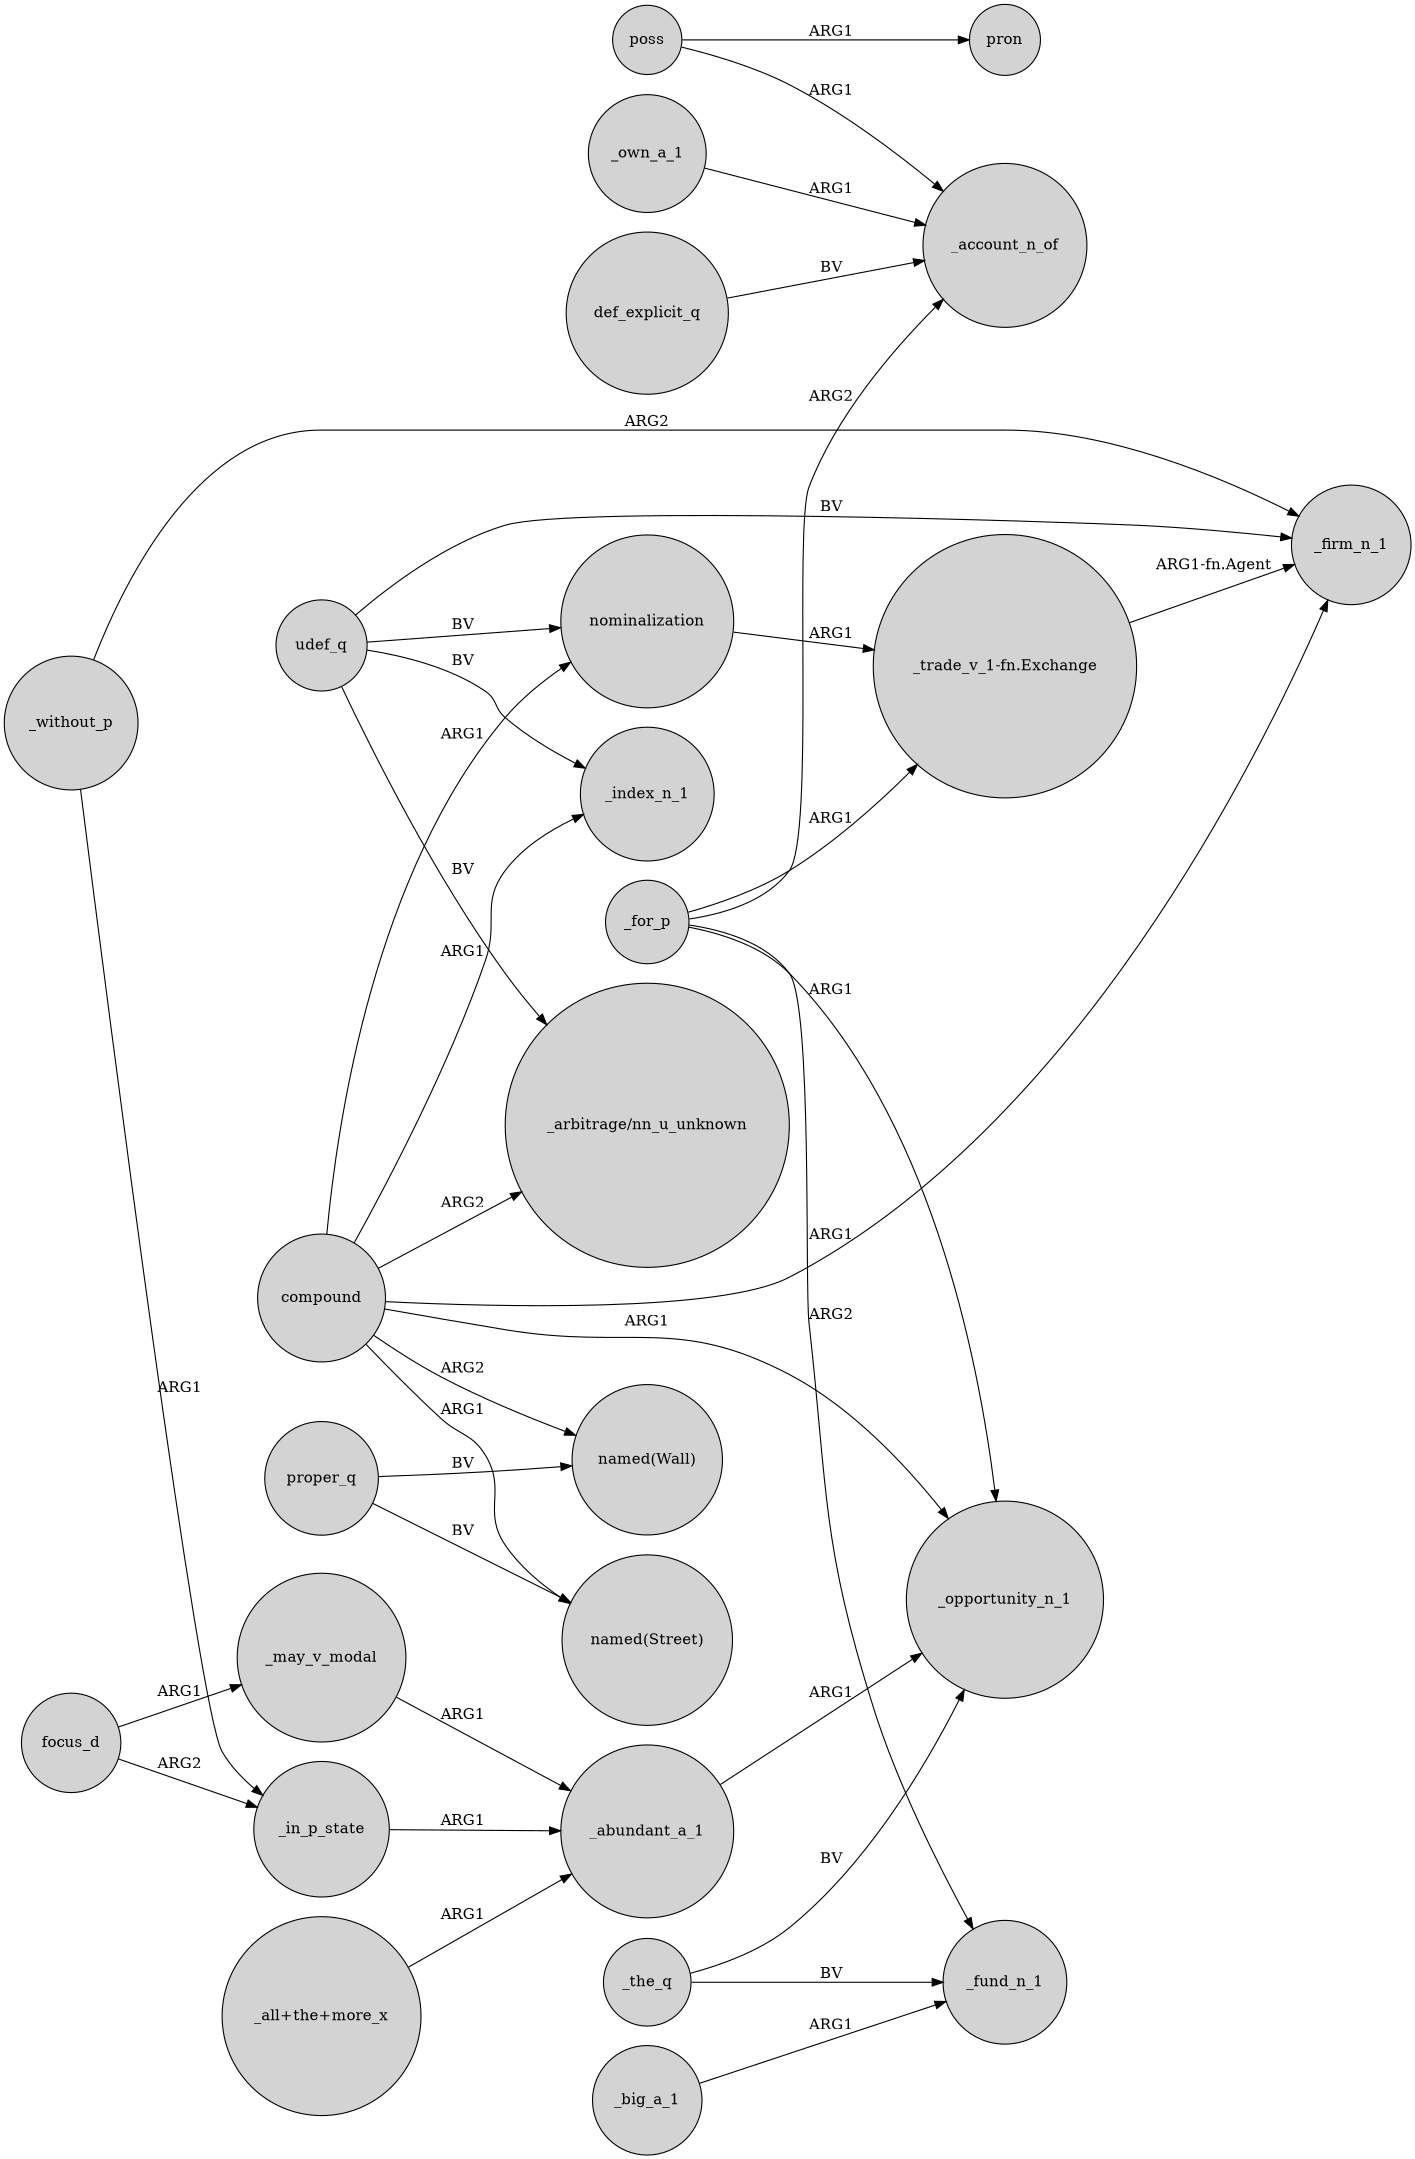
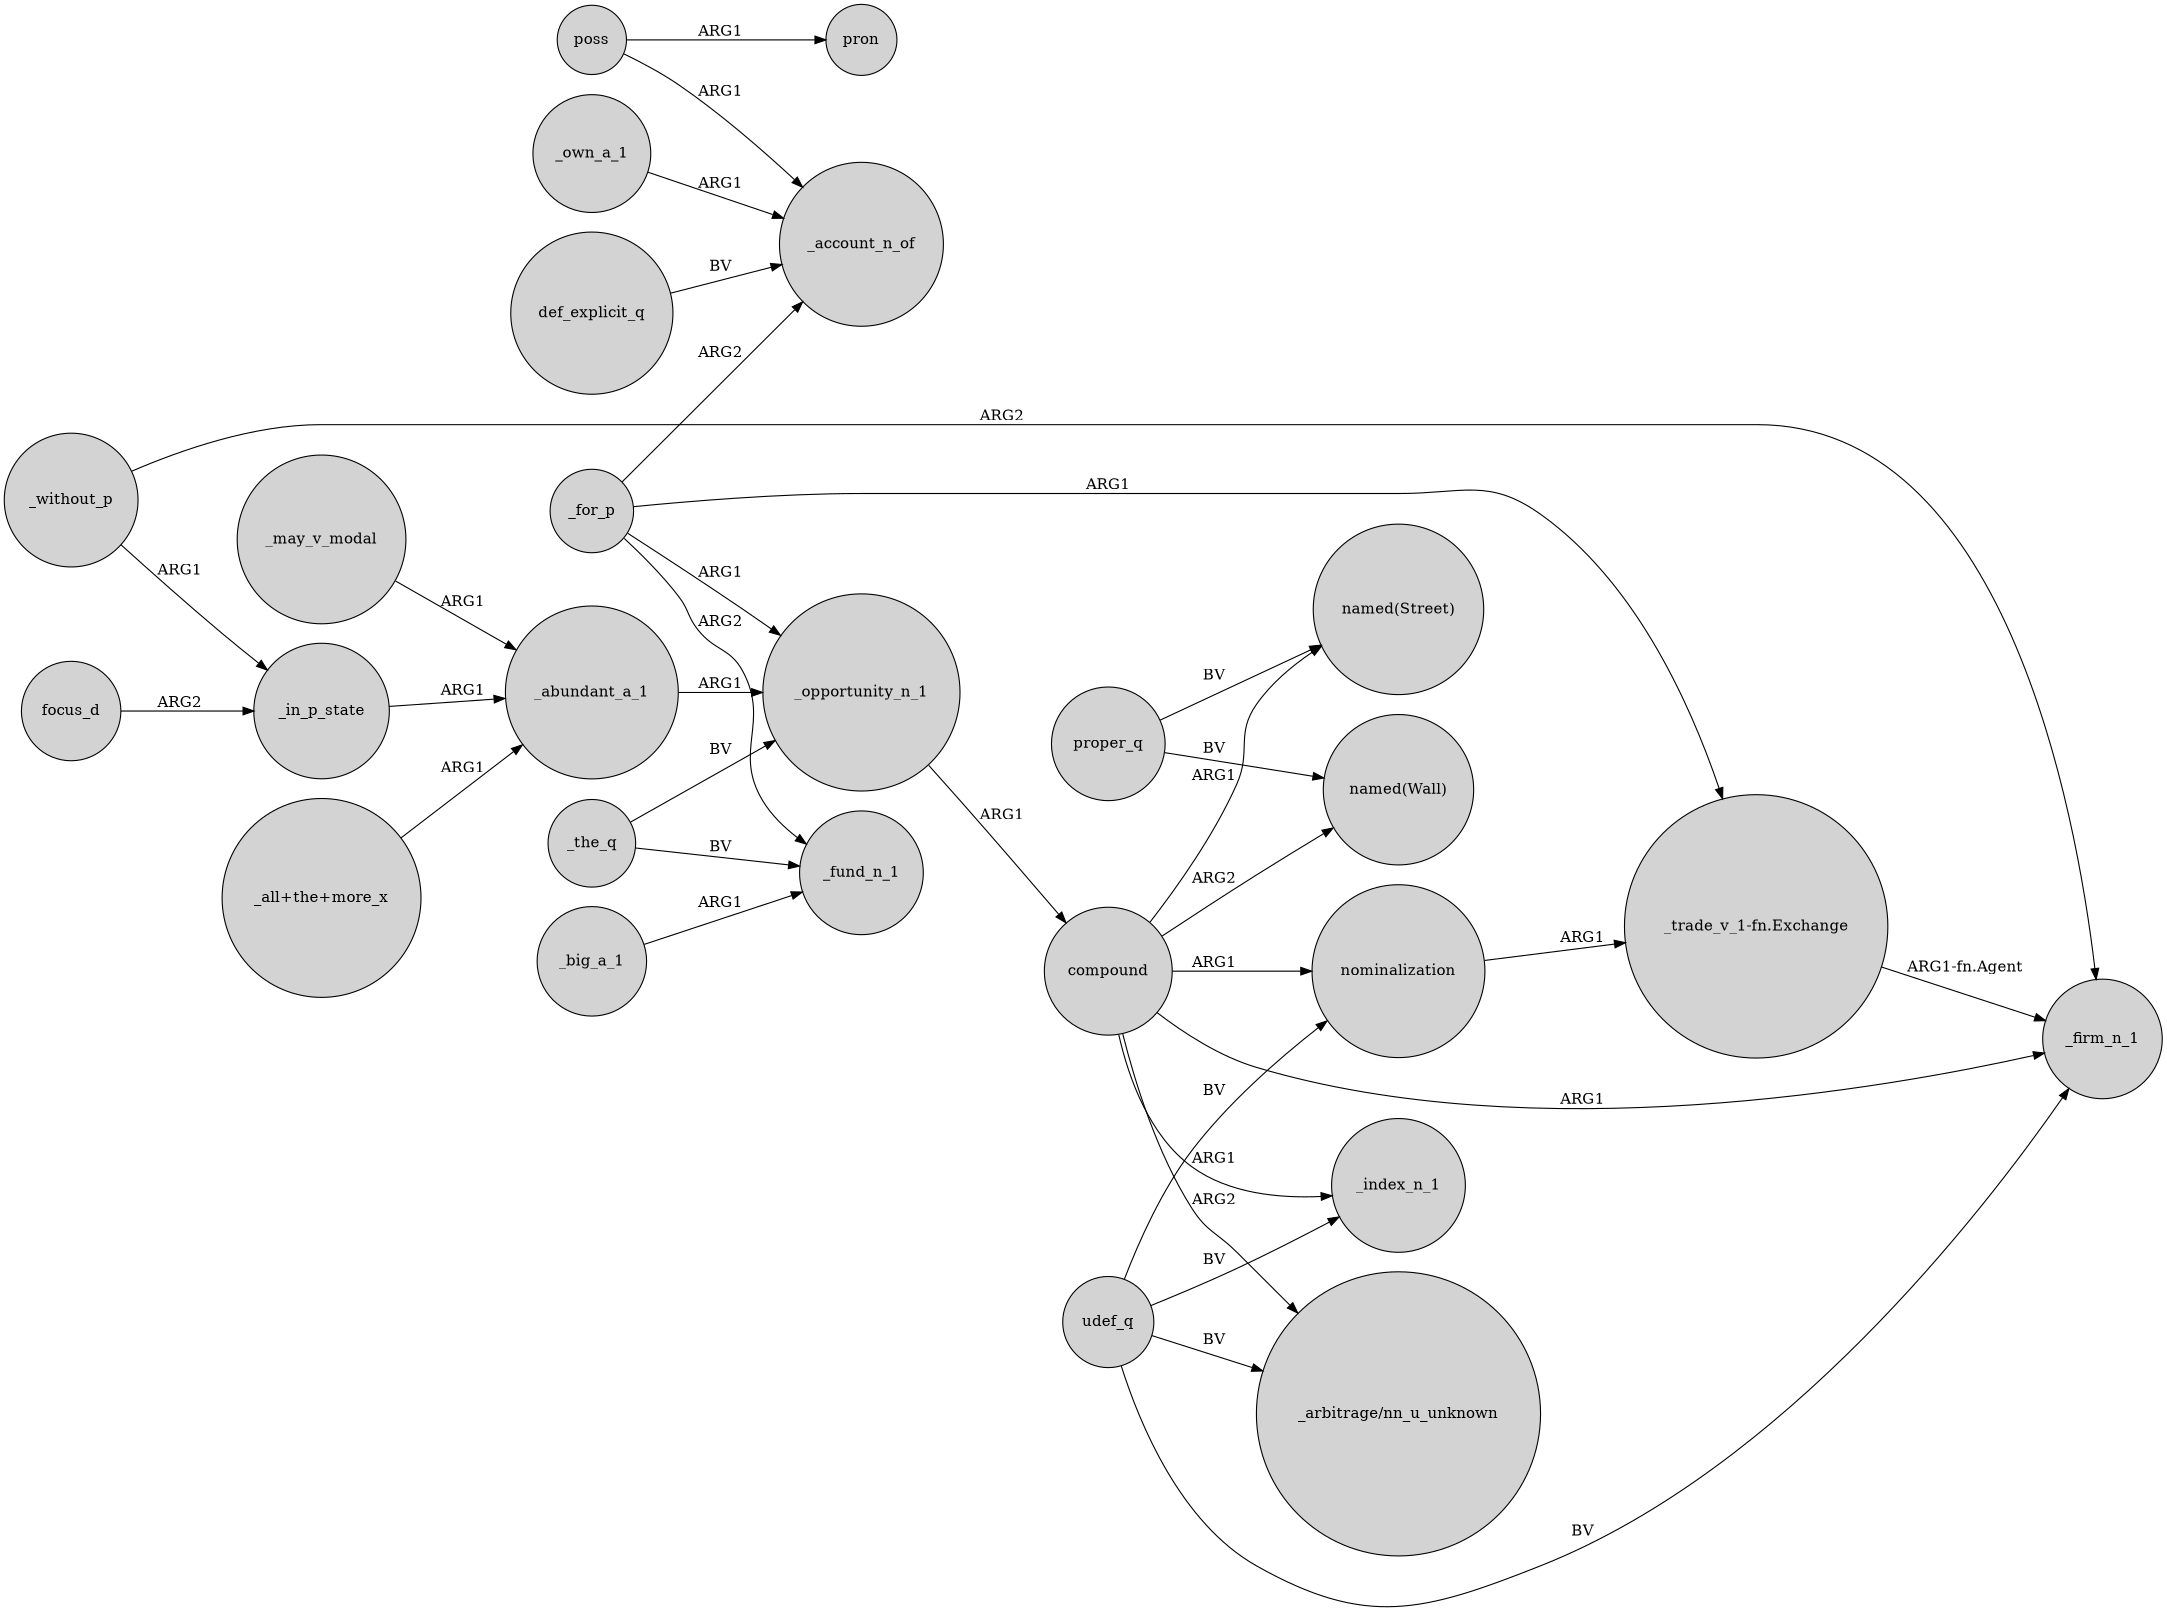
(691, 1341) -> (994, 839)
(175, 1708) -> none
